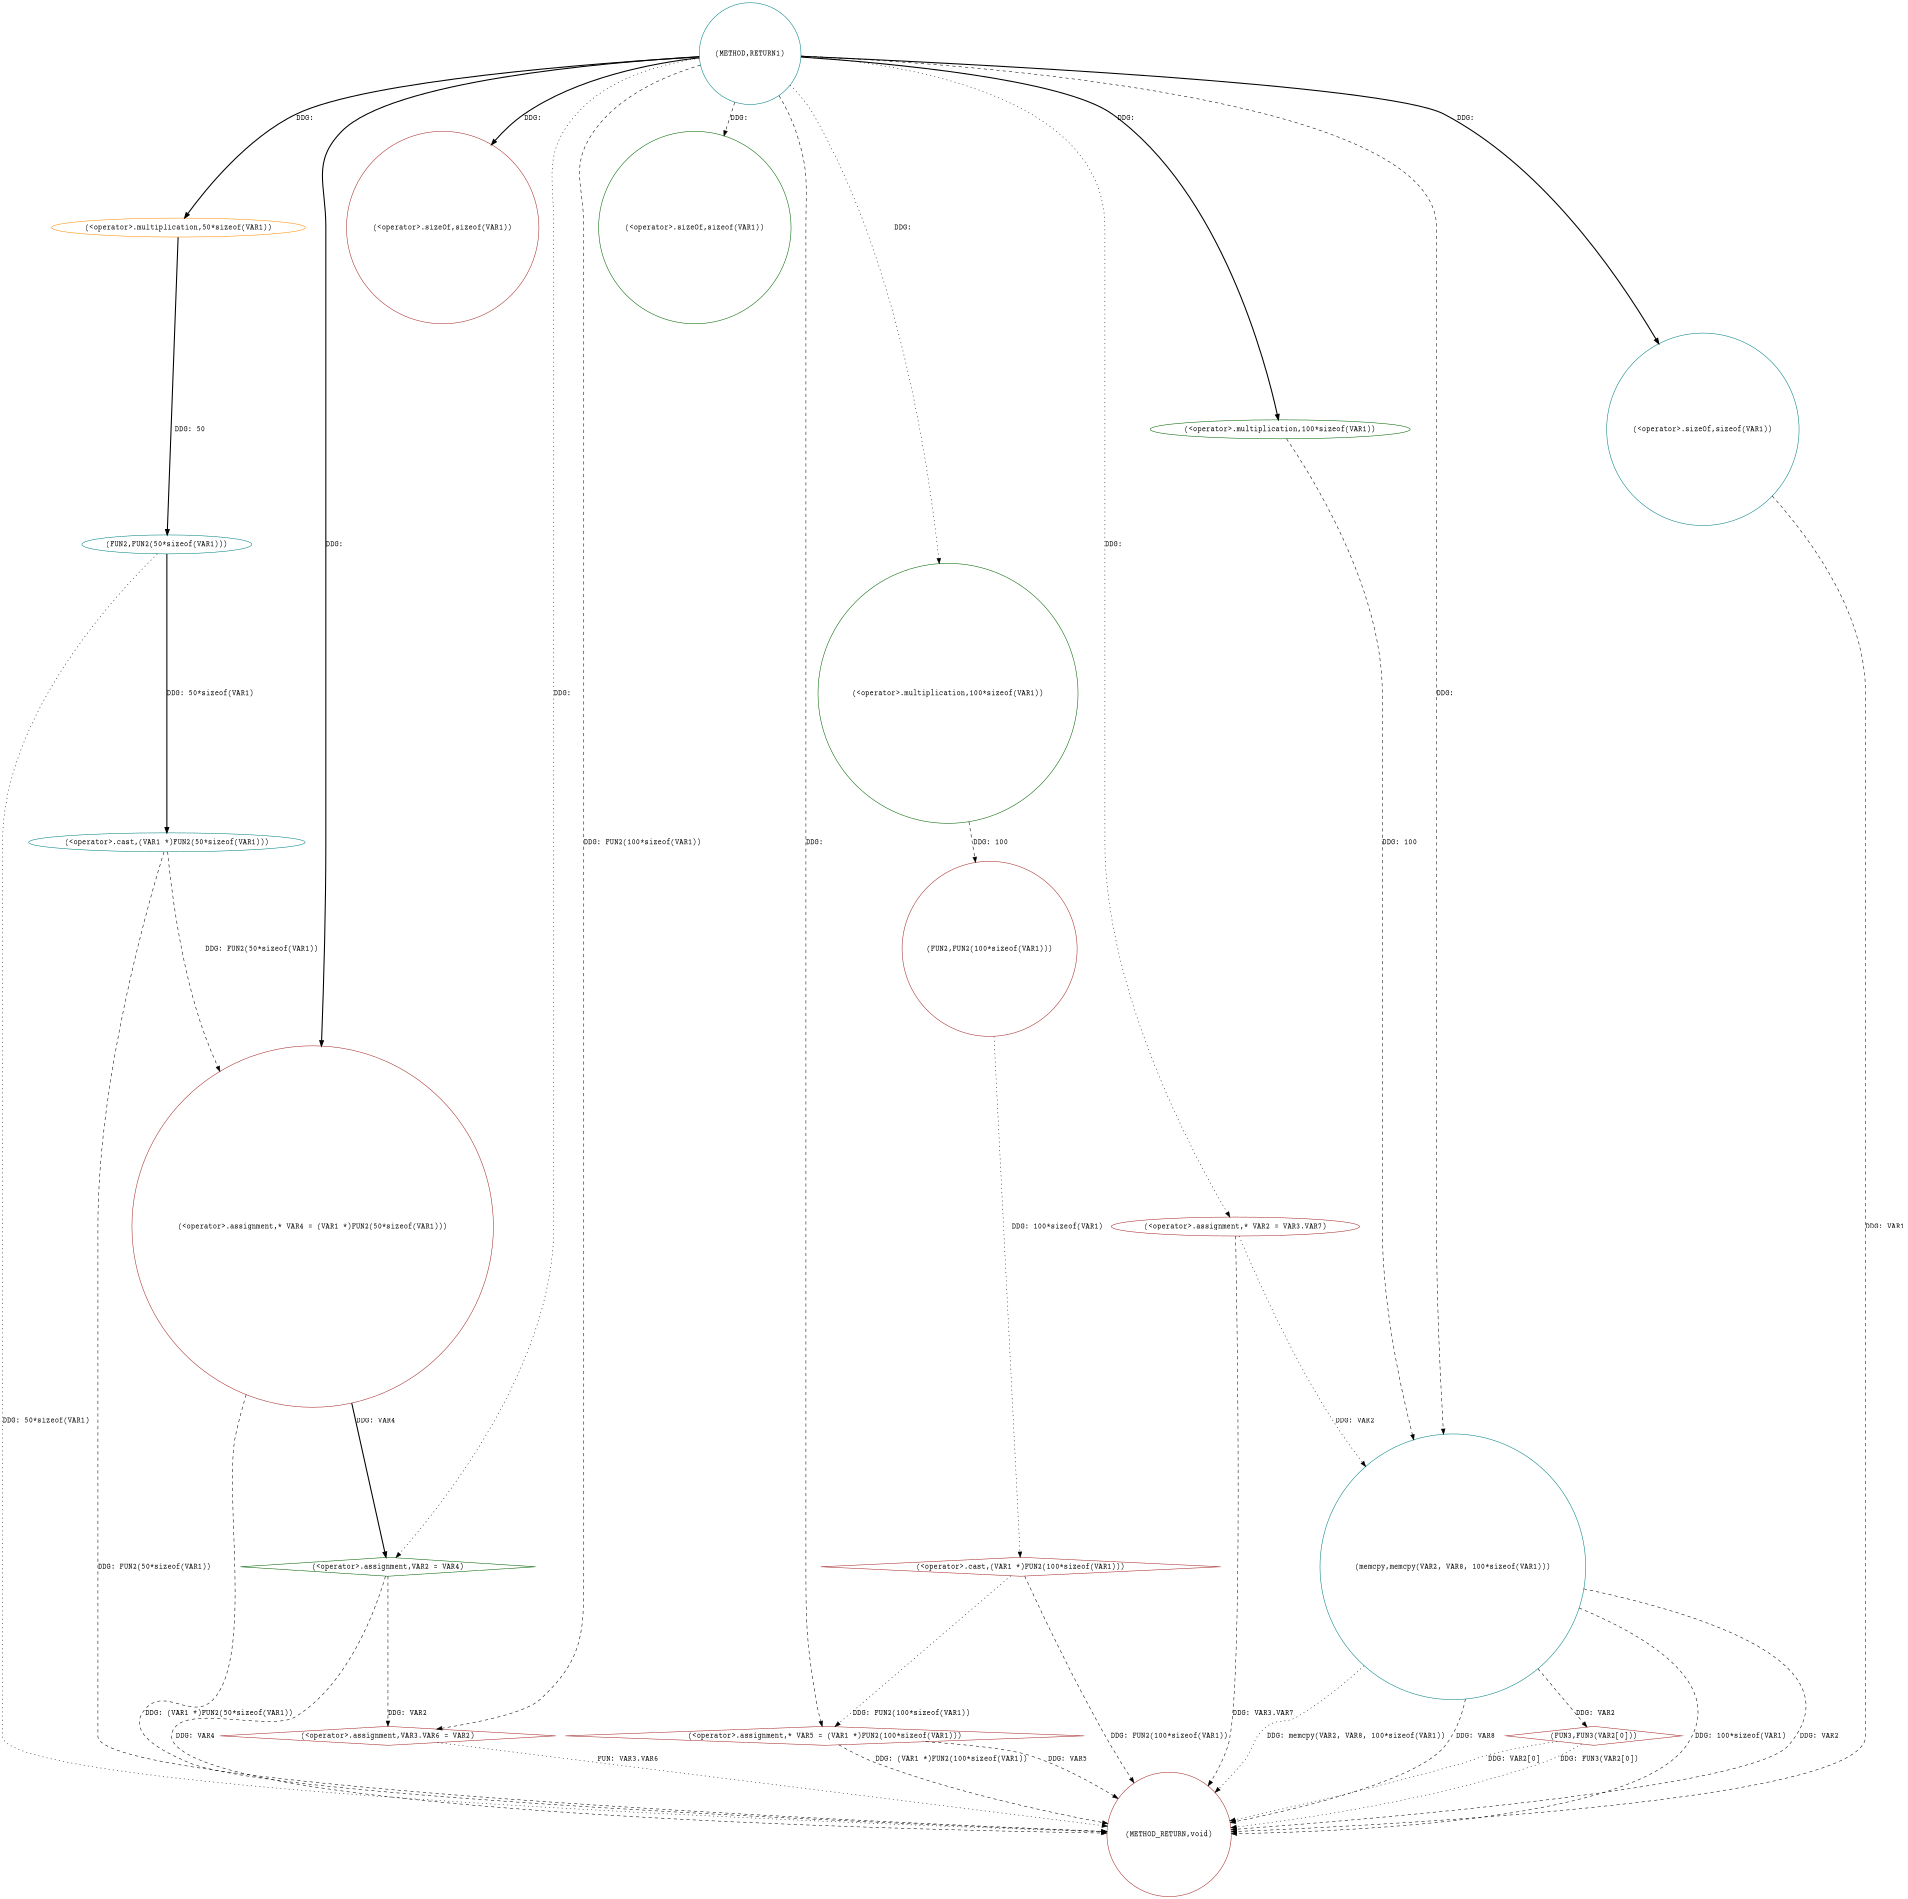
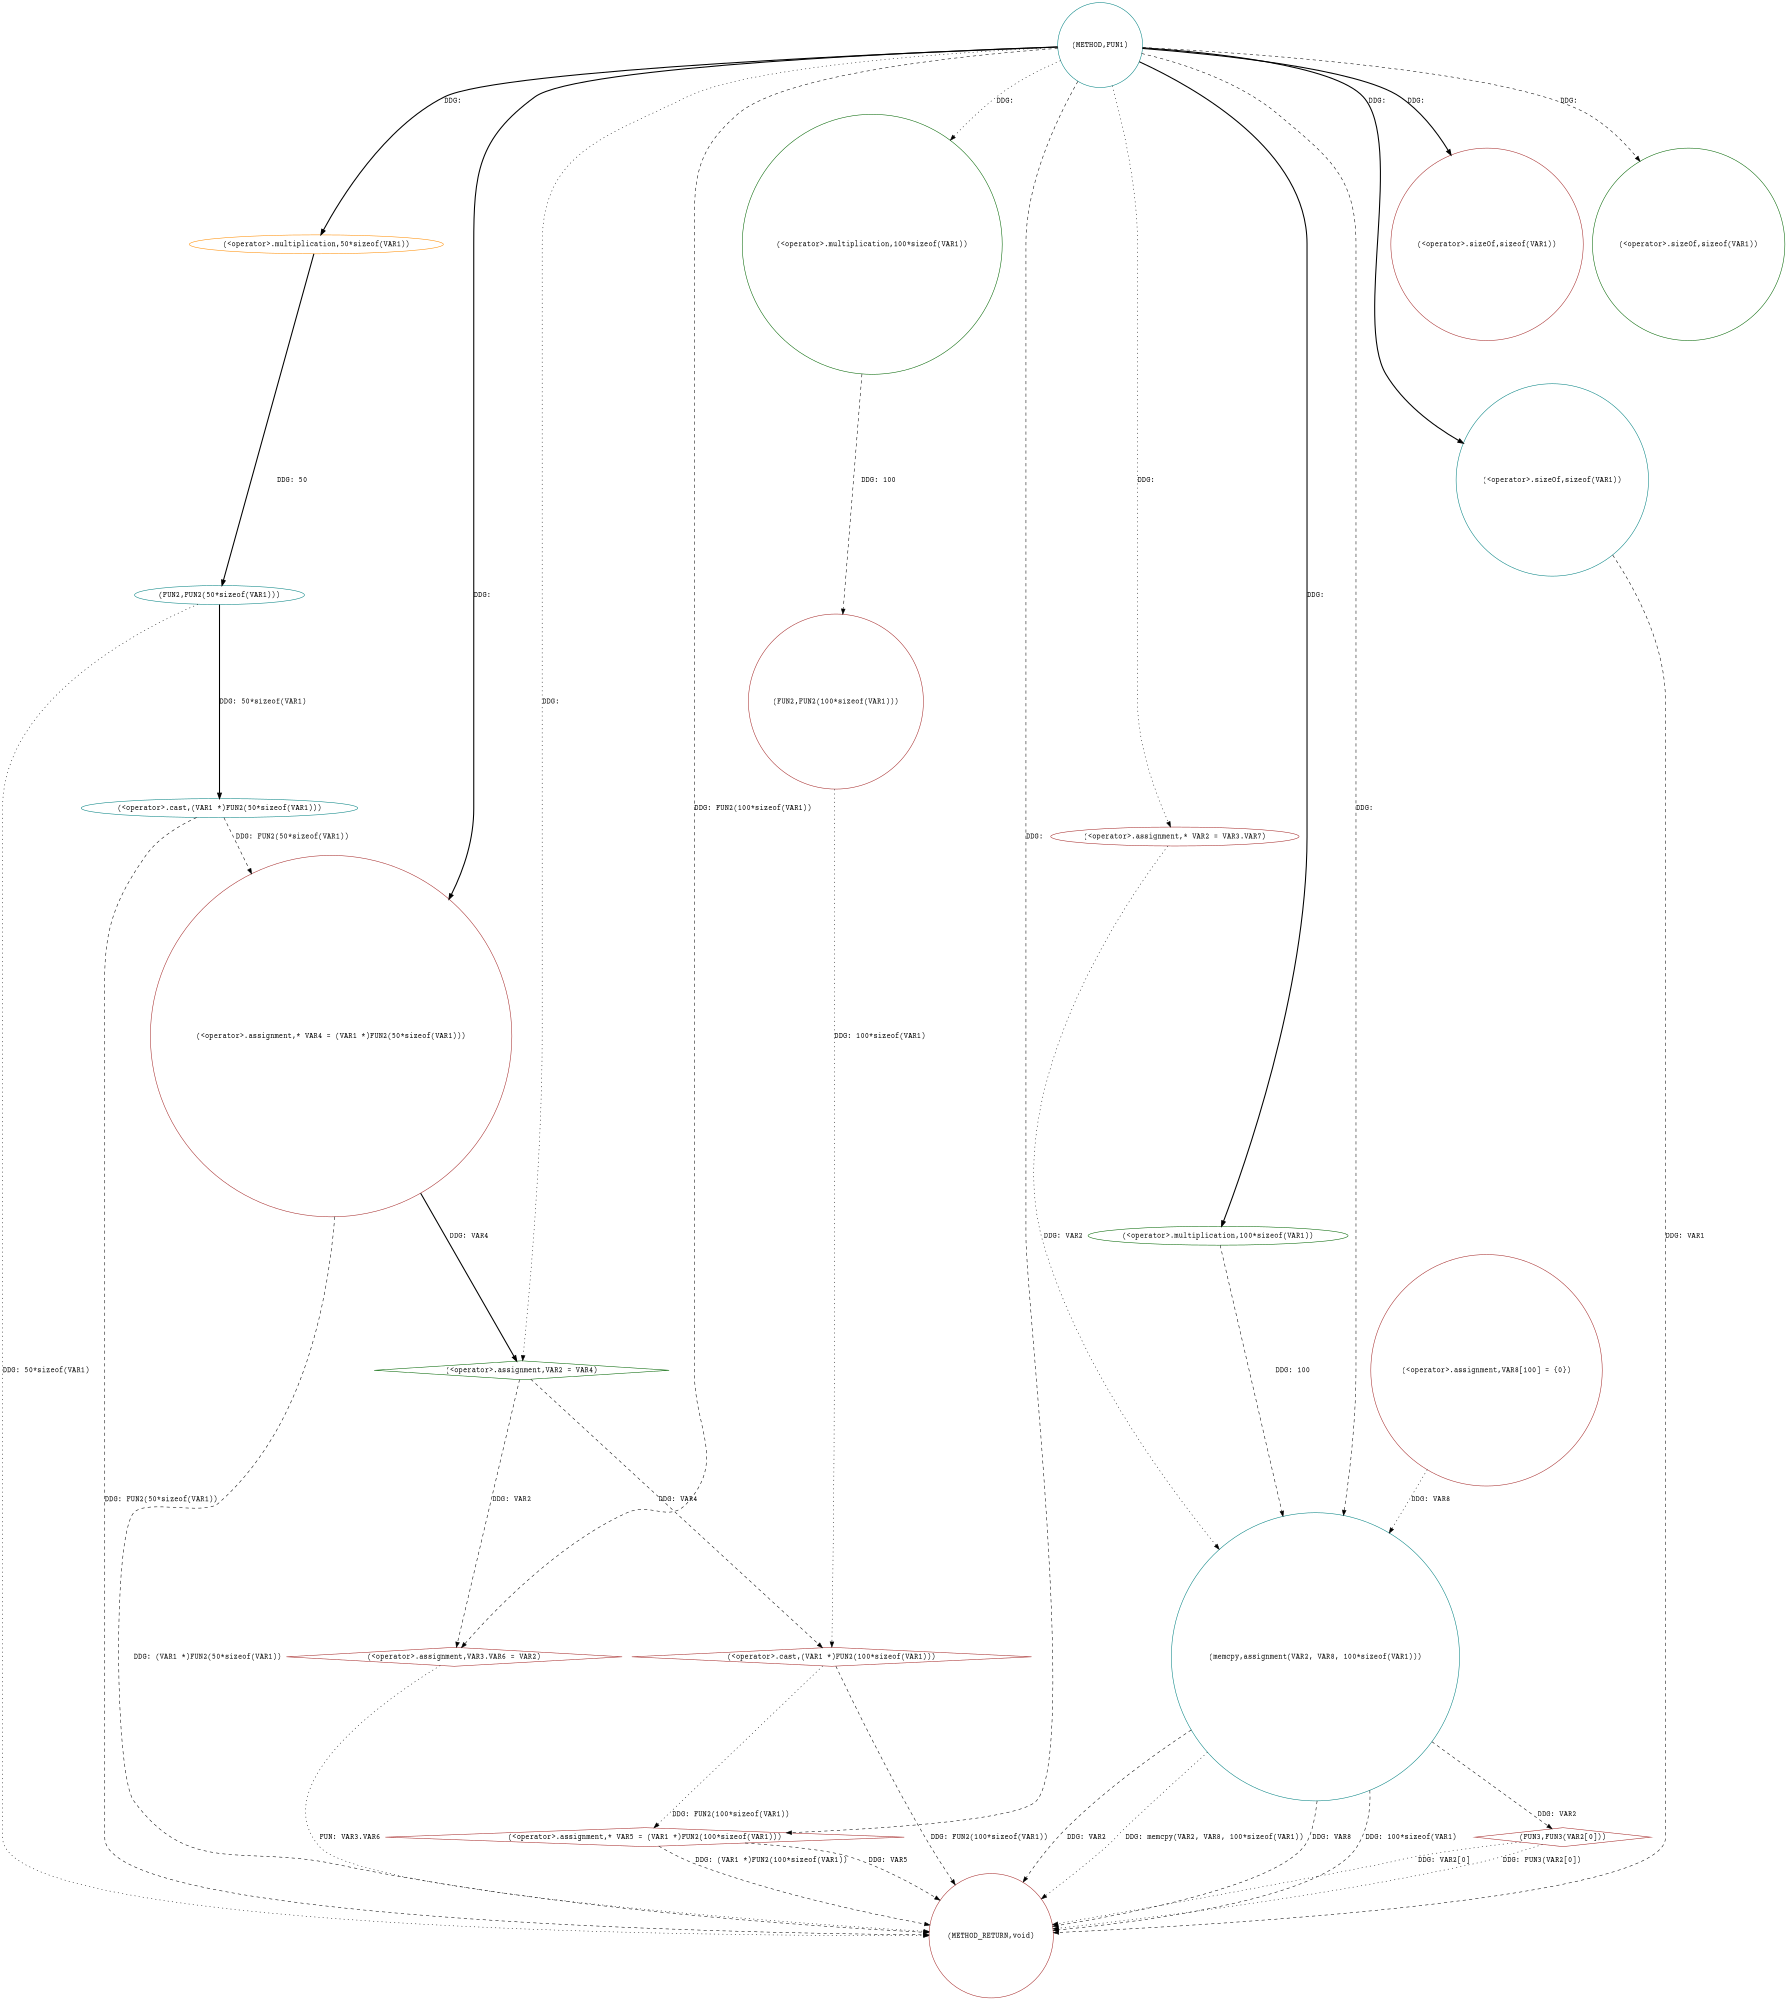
(750, 54) -> (1100, 45)
none -> (1487, 1370)
(1238, 1511) -> none
(1453, 1567) -> (1315, 1657)
(540, 1810) -> (667, 1505)
